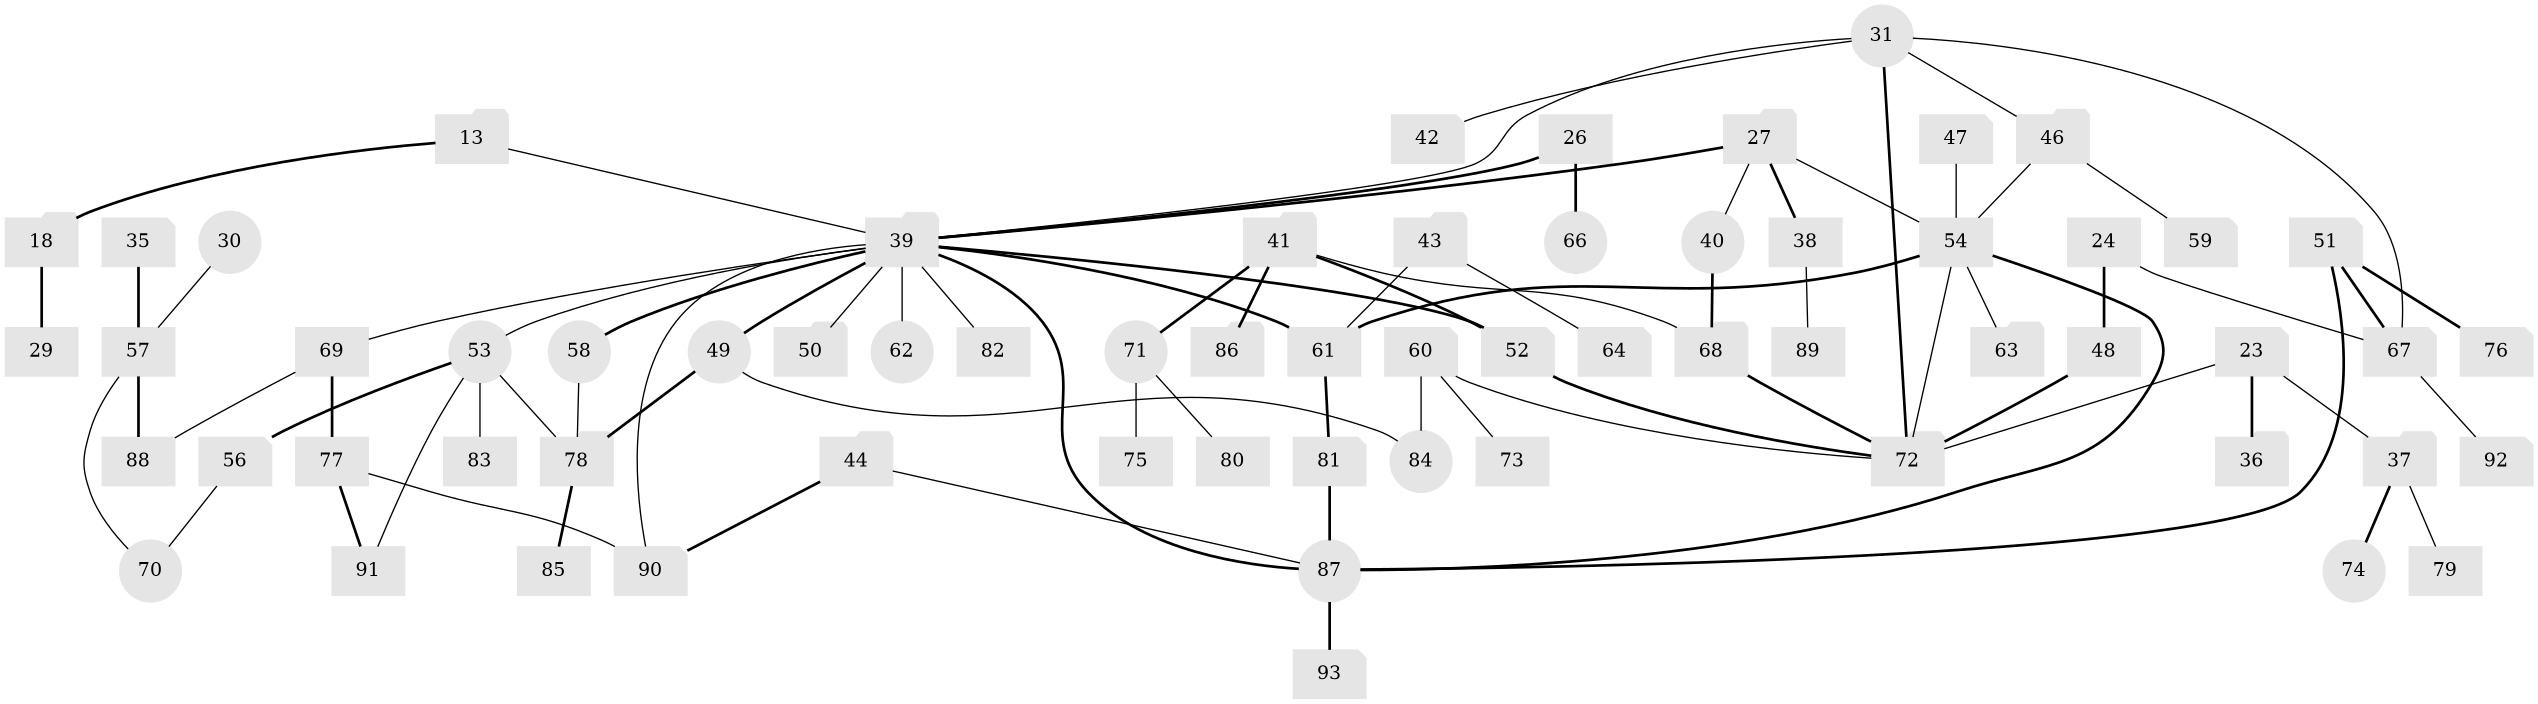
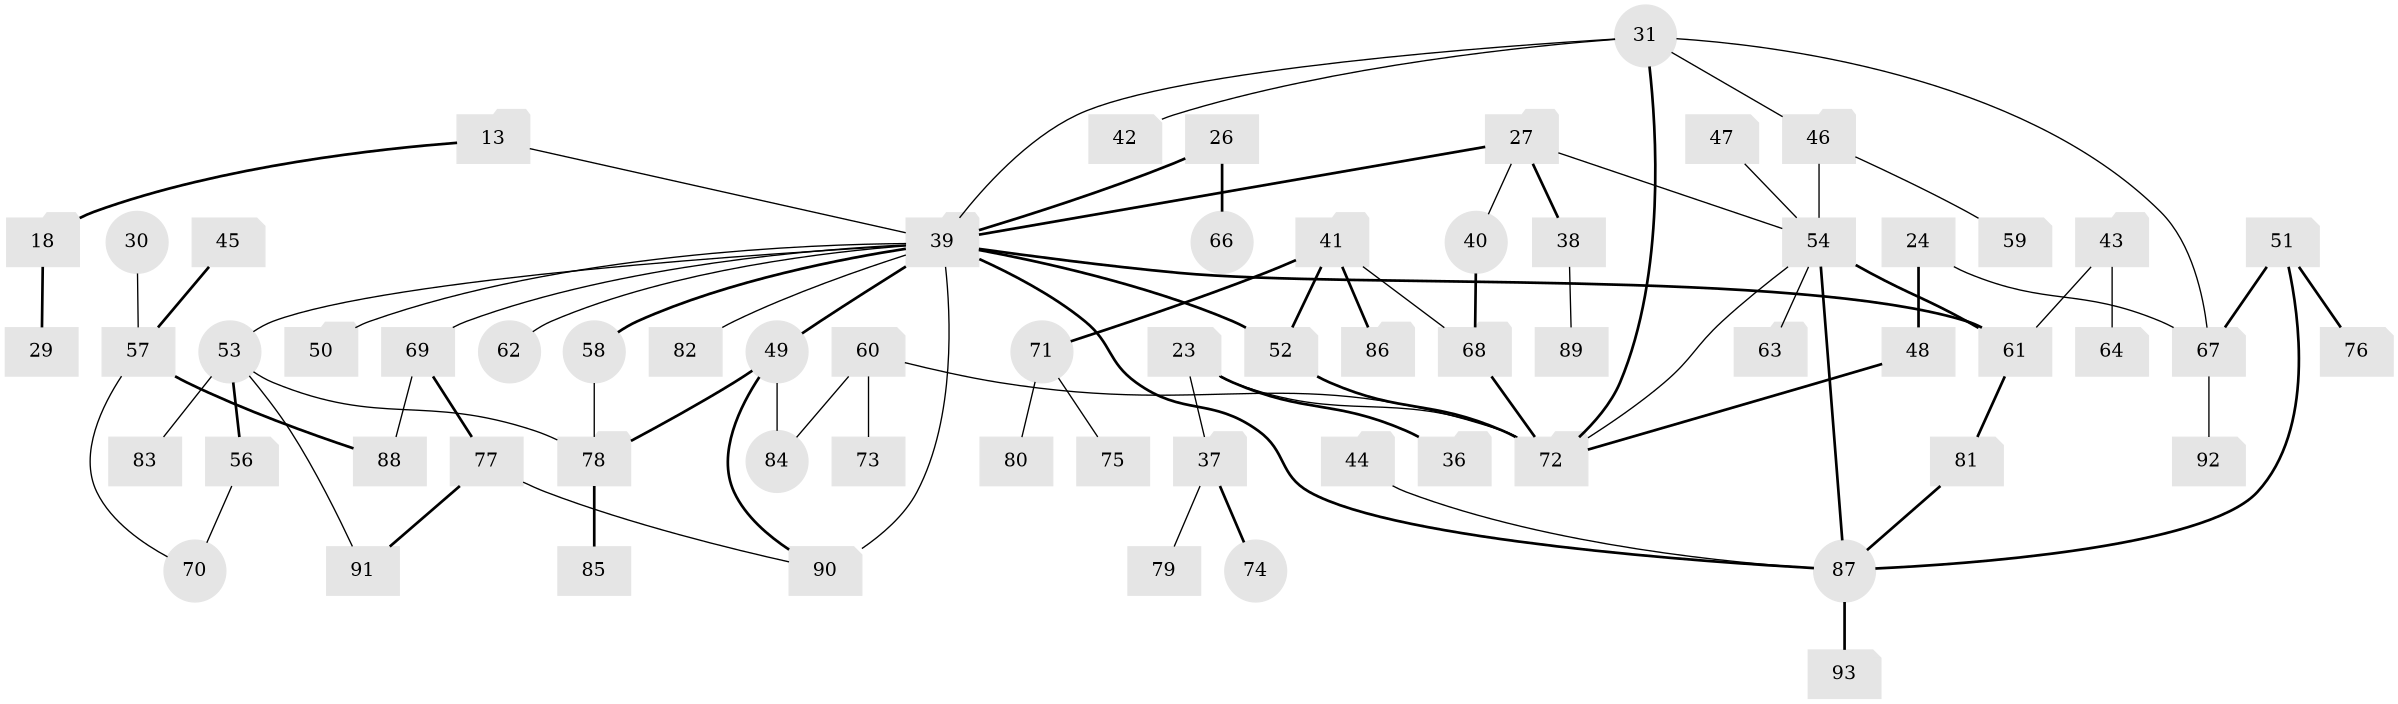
(138, 242) -> (229, 242)
(754, 516) -> (729, 472)
